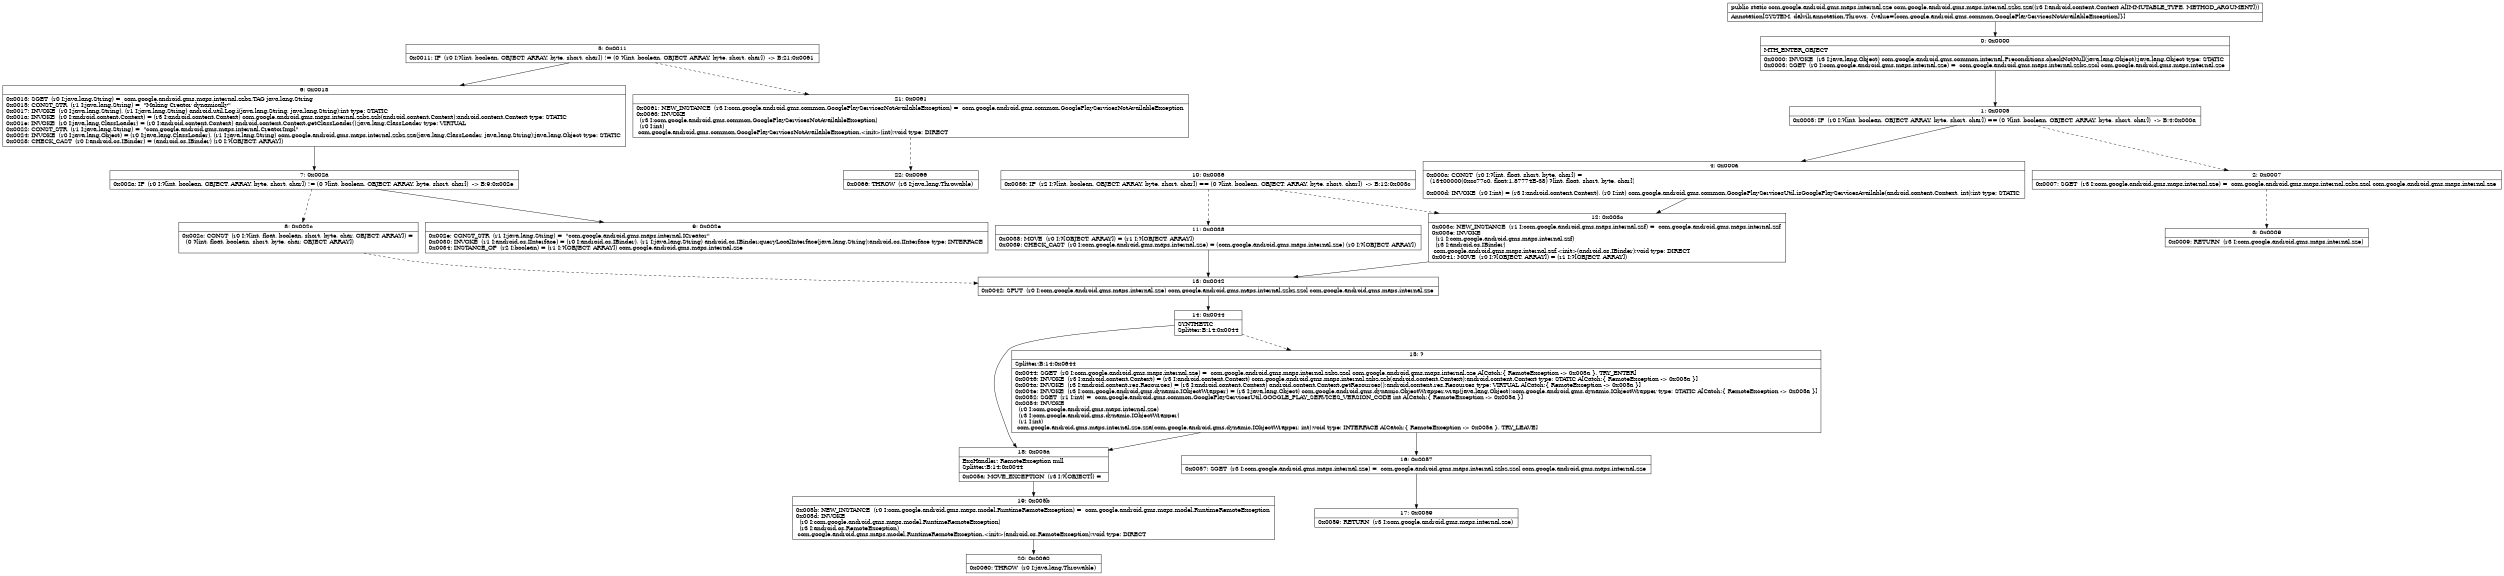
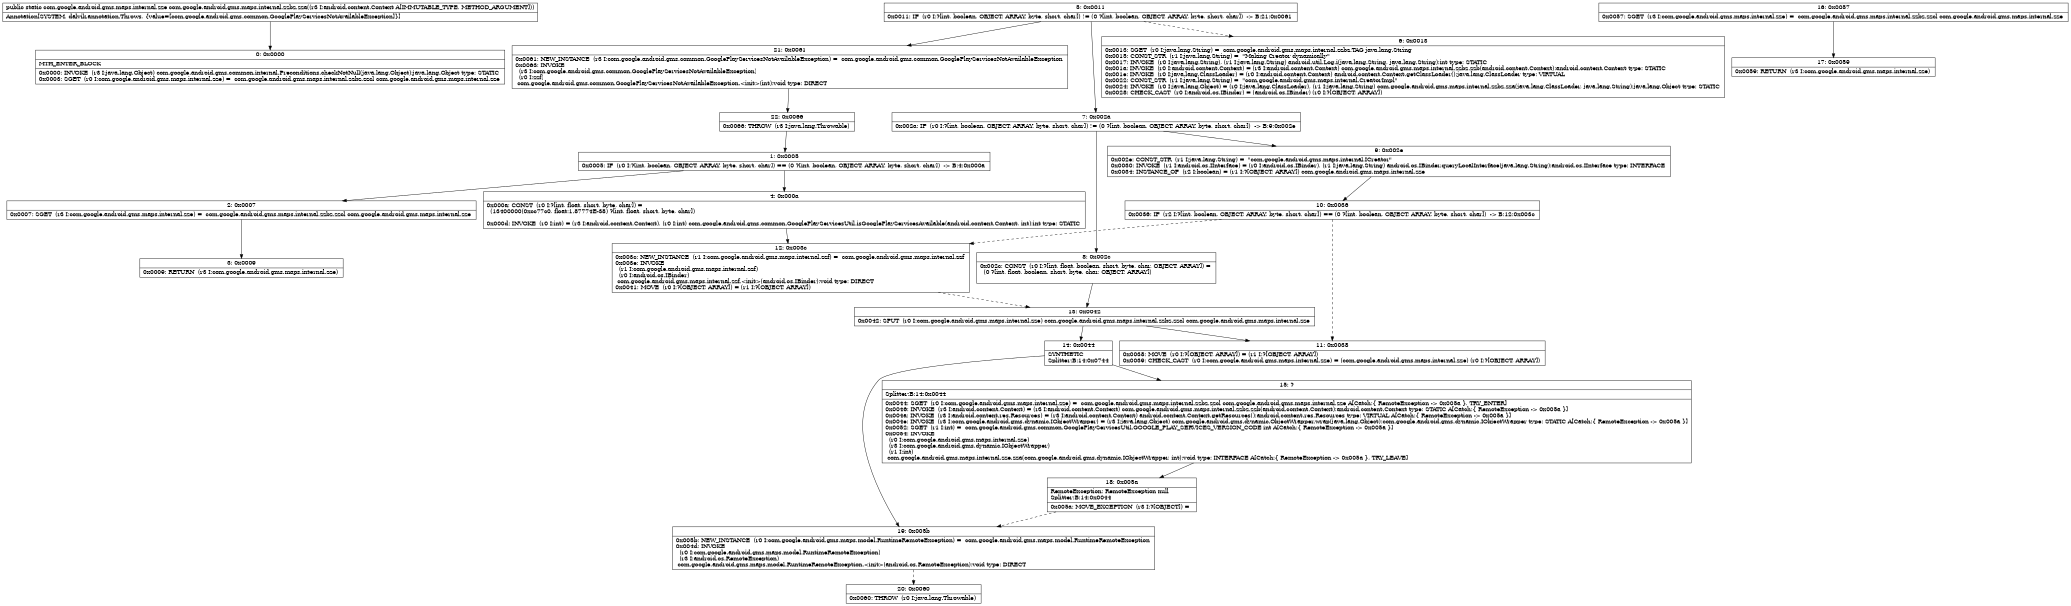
(1796, 50) -> (70, 64)
(517, 74) -> (1187, 29)
(730, 78) -> (976, 33)
(1995, 87) -> (786, 140)
(650, 127) -> (529, 78)
(2129, 147) -> (515, 186)
(911, 152) -> (788, 99)
(314, 157) -> (1093, 65)
none -> (1359, 188)
(308, 204) -> (1096, 190)
(2267, 207) -> (241, 237)
(1469, 245) -> (652, 275)
(1208, 261) -> (1196, 333)
(1363, 269) -> (982, 300)
(668, 276) -> (1090, 293)
(1208, 330) -> (1079, 361)
(1040, 340) -> (885, 377)
(1264, 342) -> (1135, 372)
(1046, 364) -> (916, 394)
(1416, 442) -> none
(1013, 461) -> (1110, 492)
(1034, 487) -> (1028, 519)
(822, 516) -> (702, 547)
(1034, 545) -> (914, 575)
